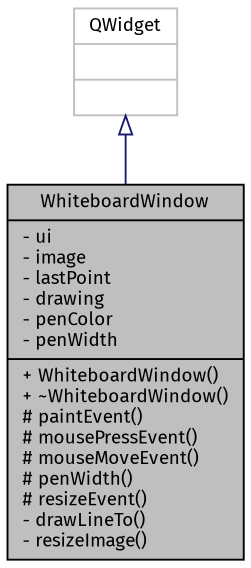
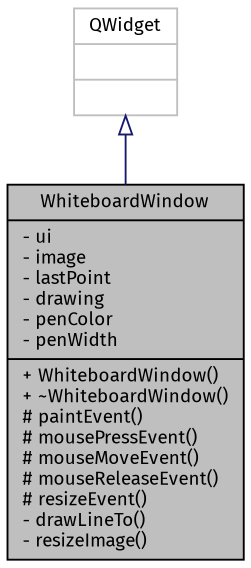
(78, 479) -> (121, 479)
